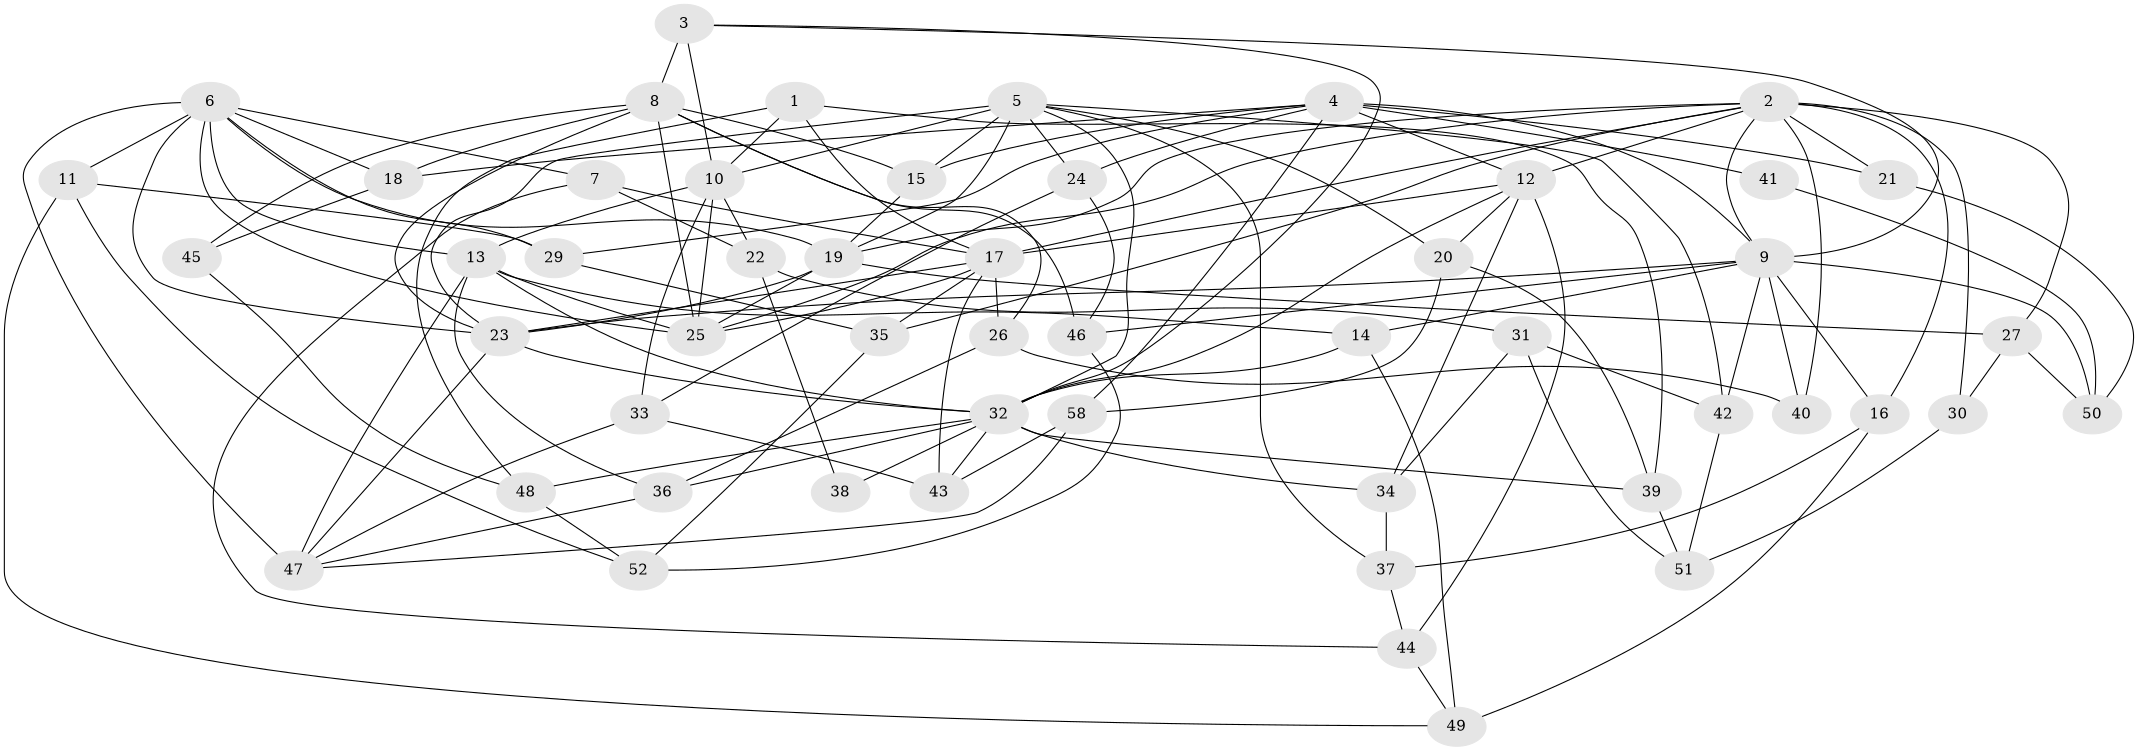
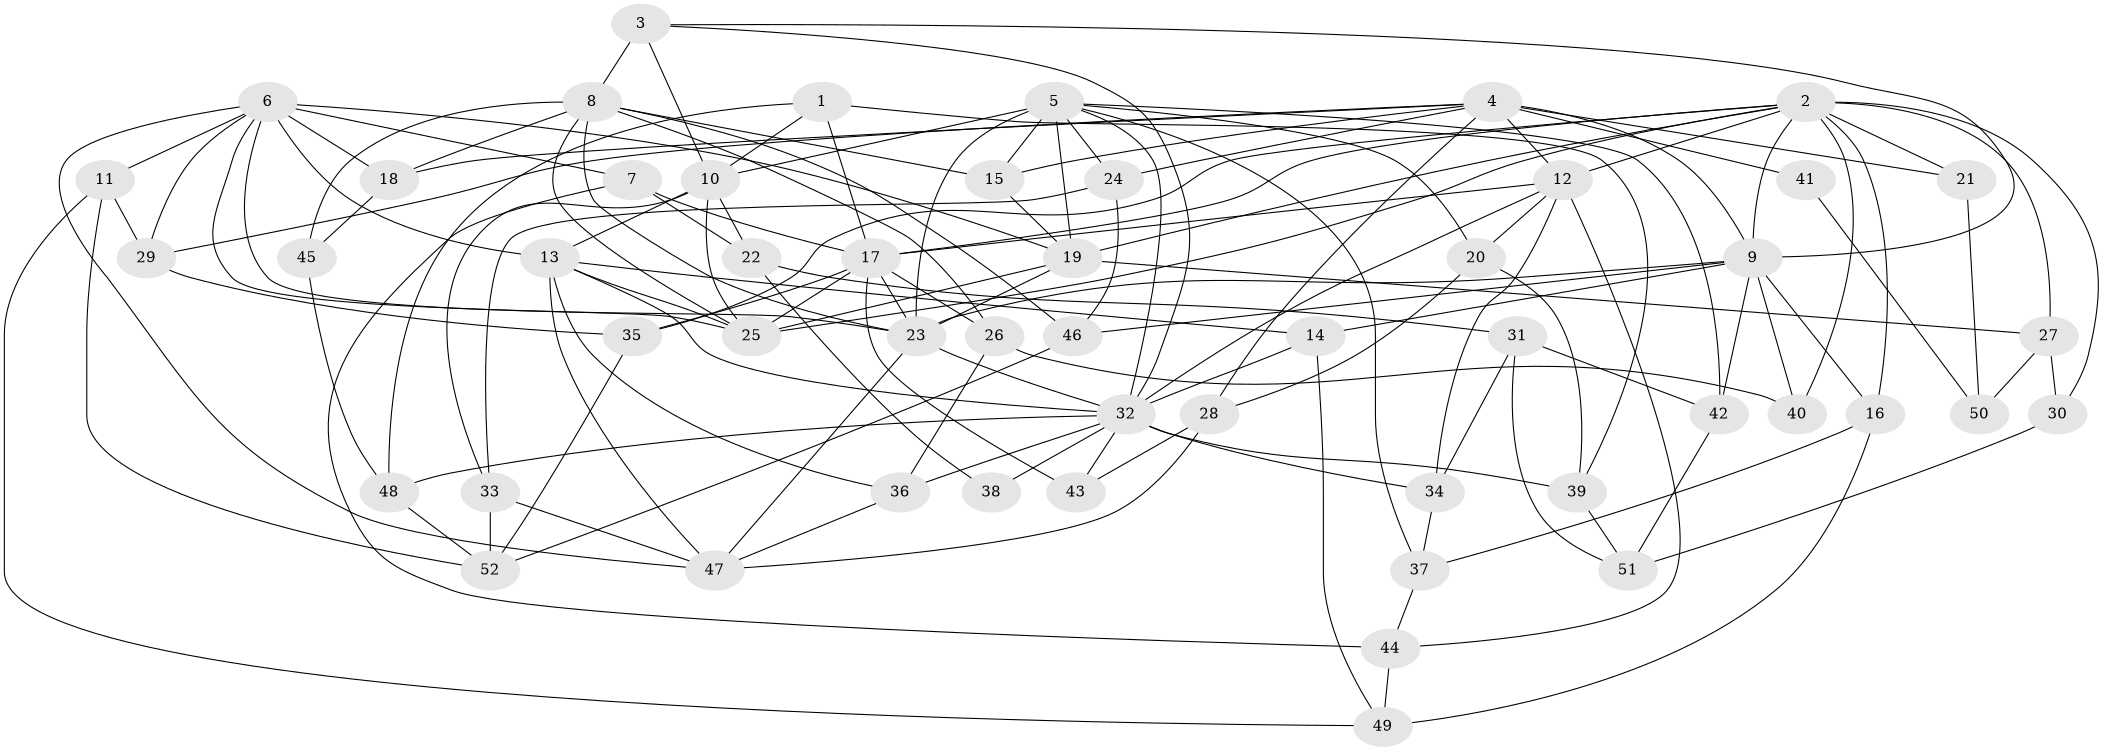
(1960, 285) -> none
(1077, 414) -> (1209, 414)
(754, 441) -> (490, 532)
